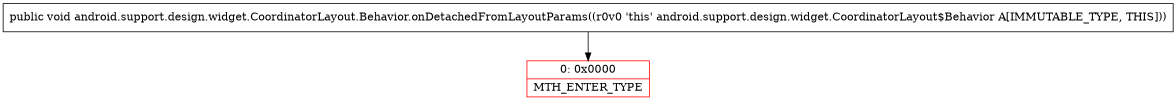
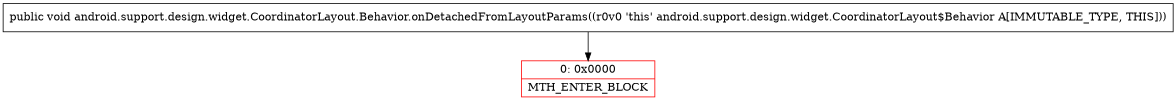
(588, 87) -> (588, 87)
